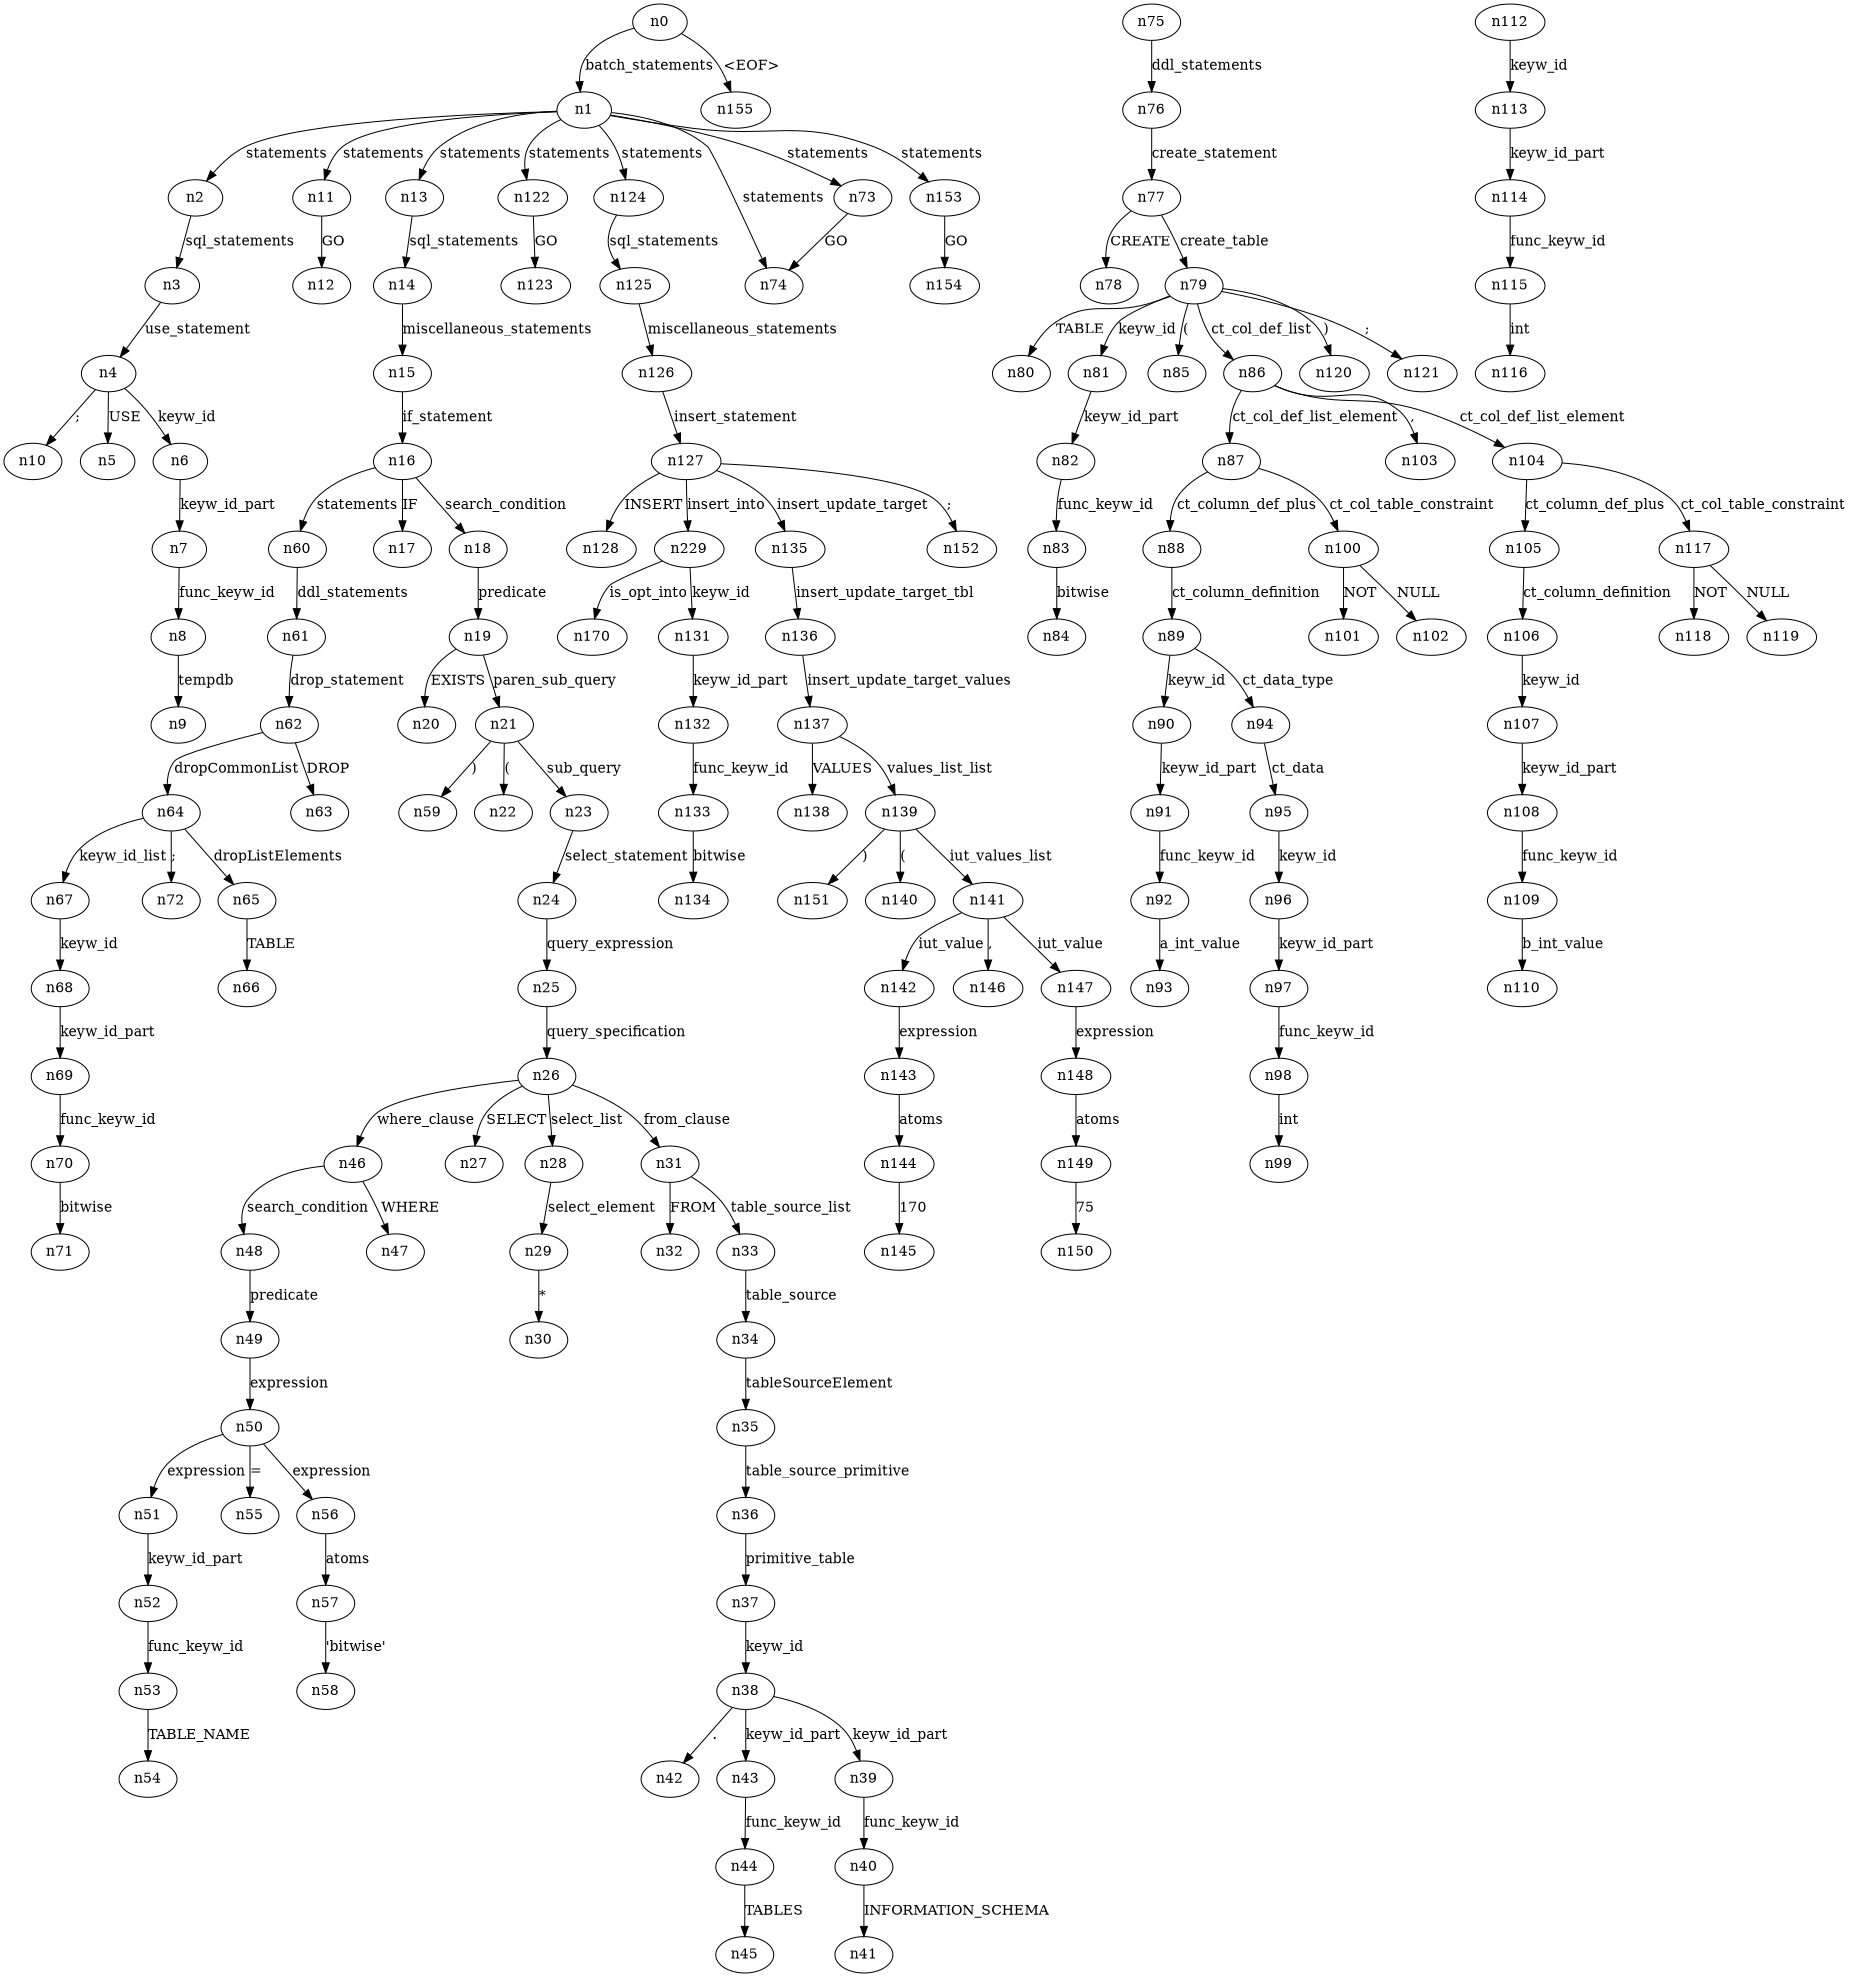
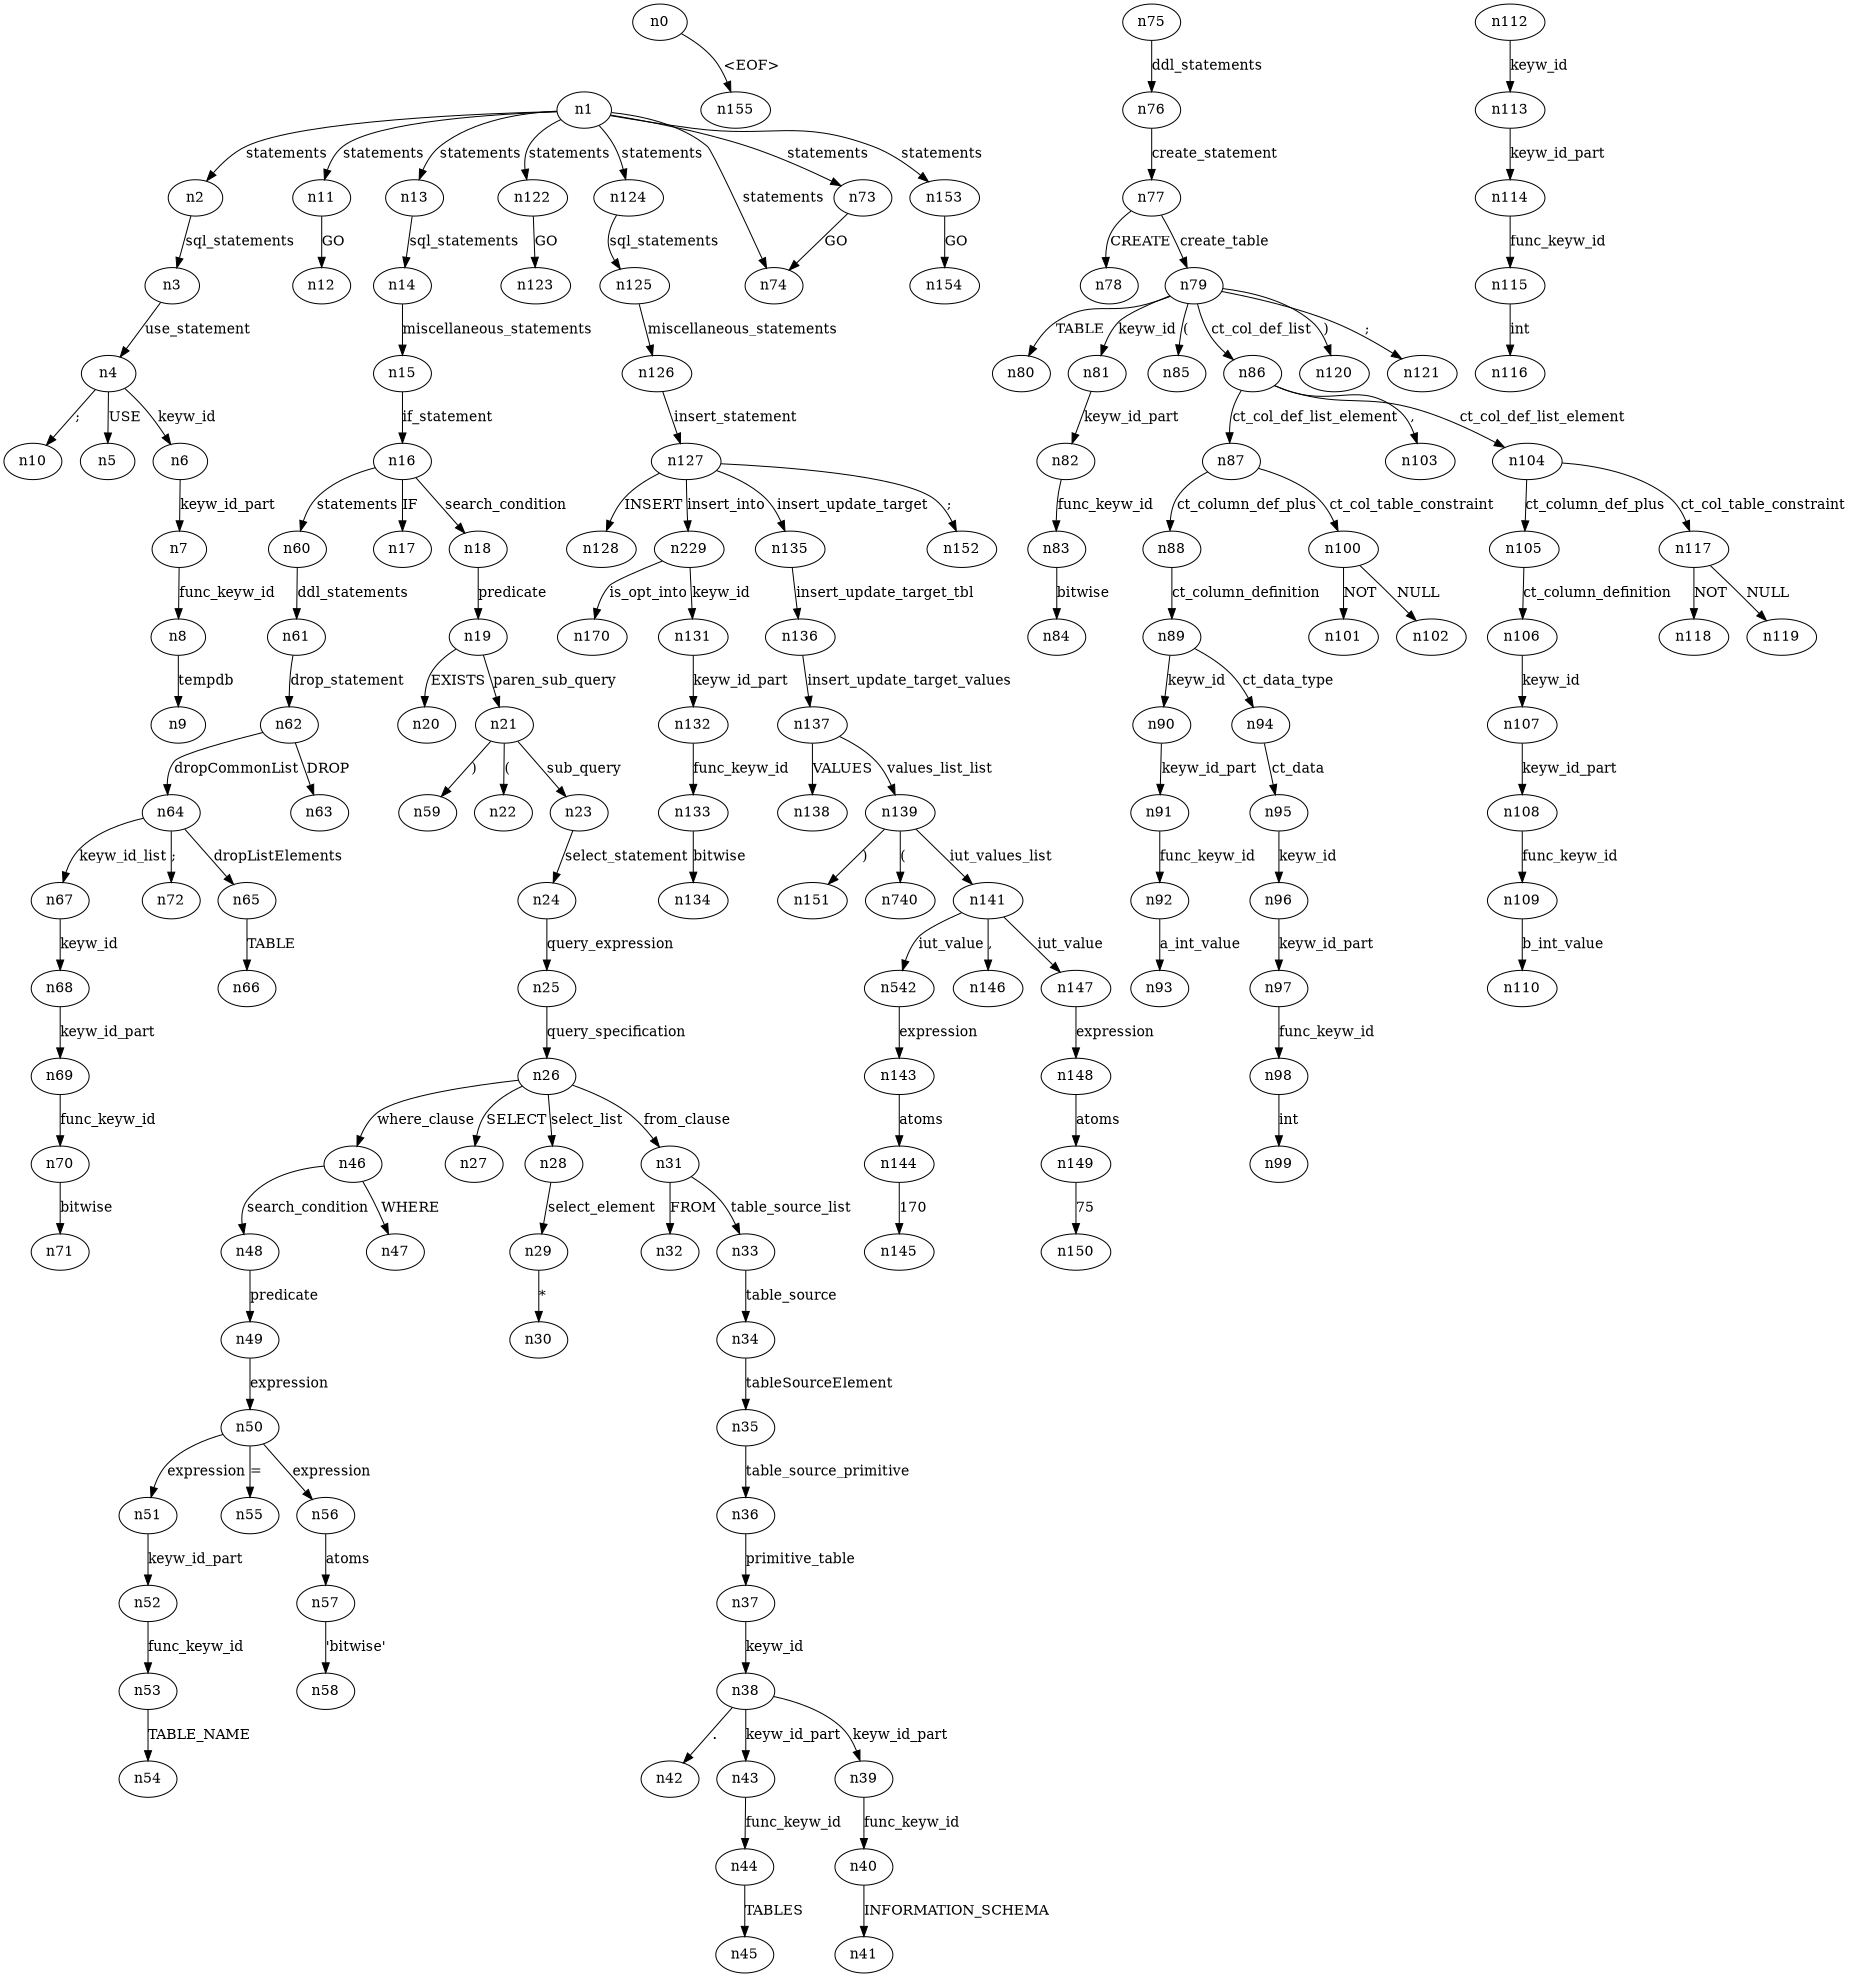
(597, 46) -> none
(900, 901) -> (900, 901)
(899, 989) -> (899, 989)
